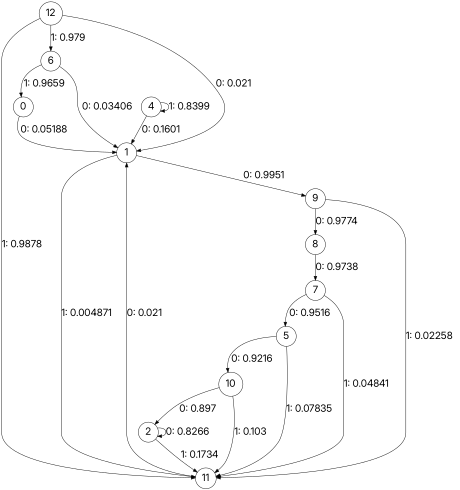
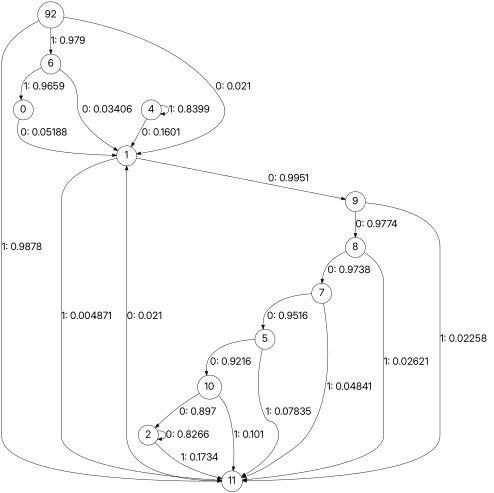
(51, 13) -> (51, 15)
none -> (384, 415)
(255, 432) -> (254, 435)
